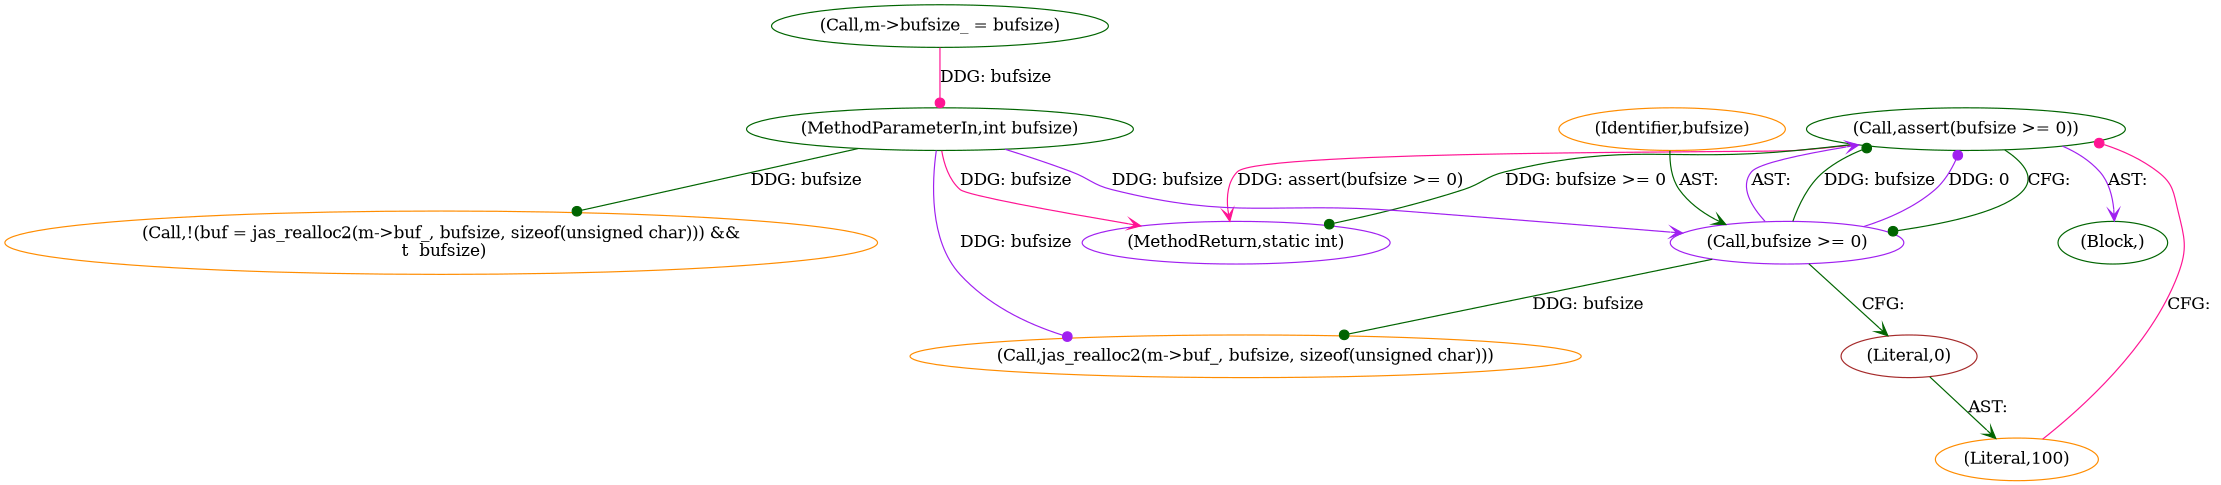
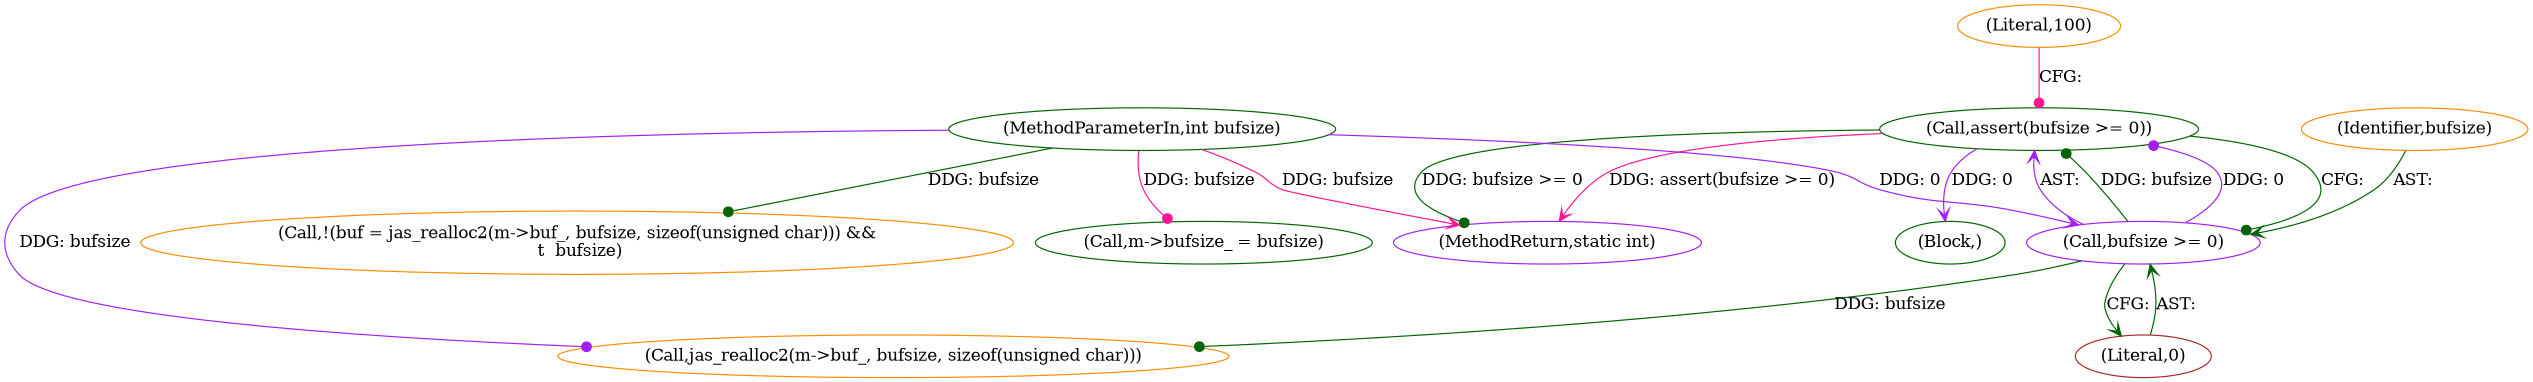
(940, 73) -> (1142, 187)
(1167, 181) -> (1910, 181)
(2131, 181) -> (1982, 181)
(1958, 403) -> (2156, 305)
